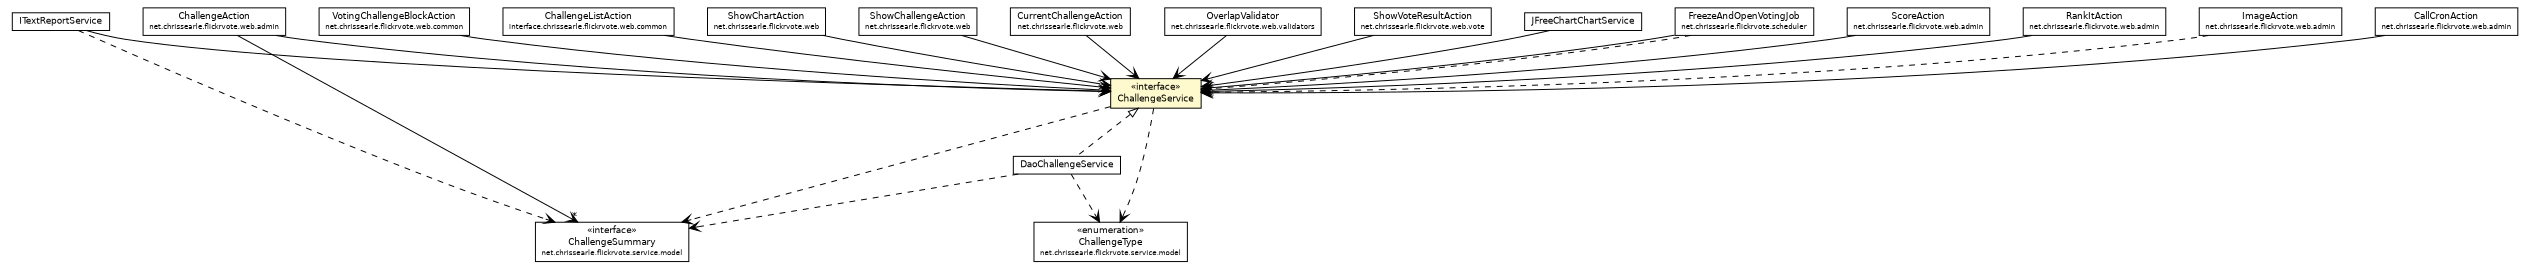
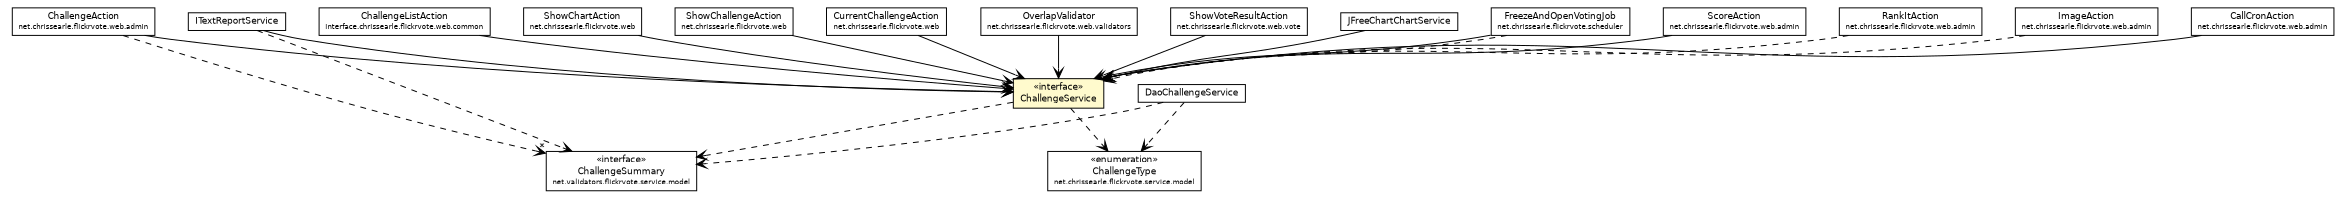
(394, 22) -> none
(1623, 74) -> (1480, 52)
(403, 126) -> (328, 98)
(1103, 135) -> none
(612, 253) -> (621, 182)
